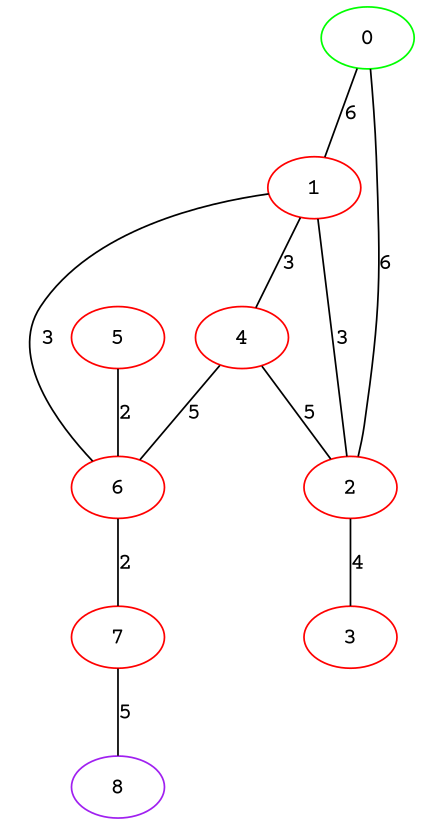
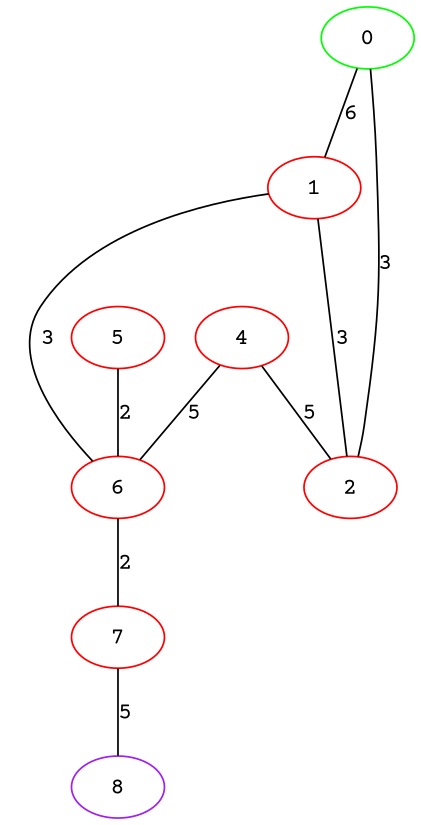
(278, 263) -> none
(386, 263) -> (386, 263)
(350, 637) -> none
